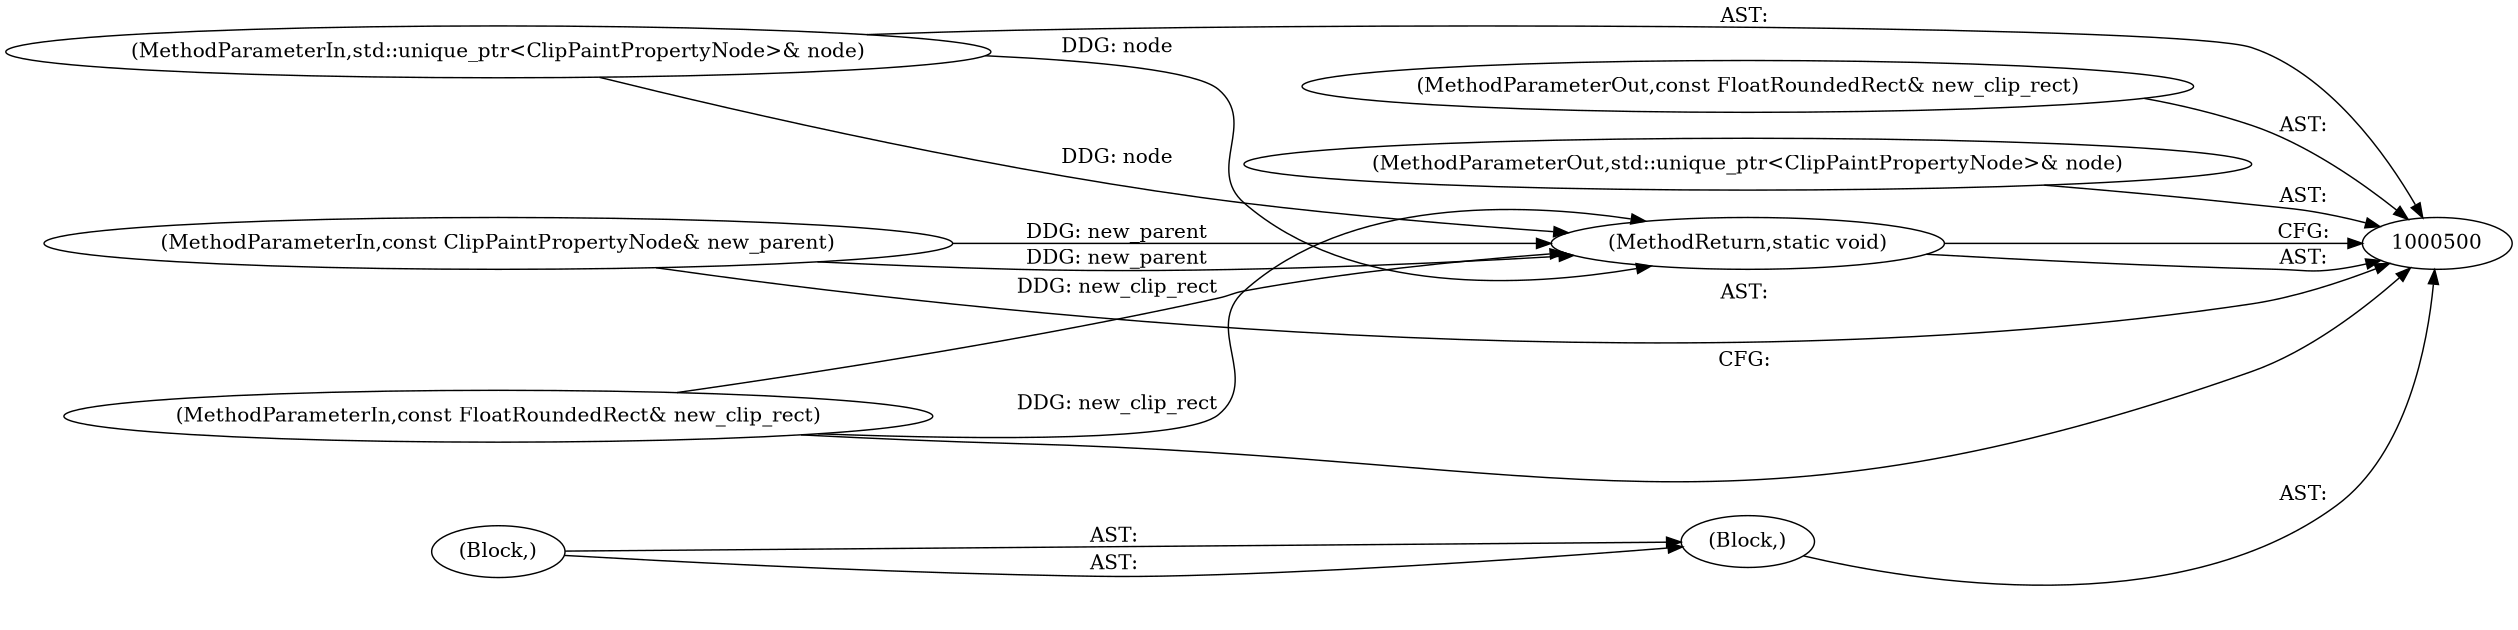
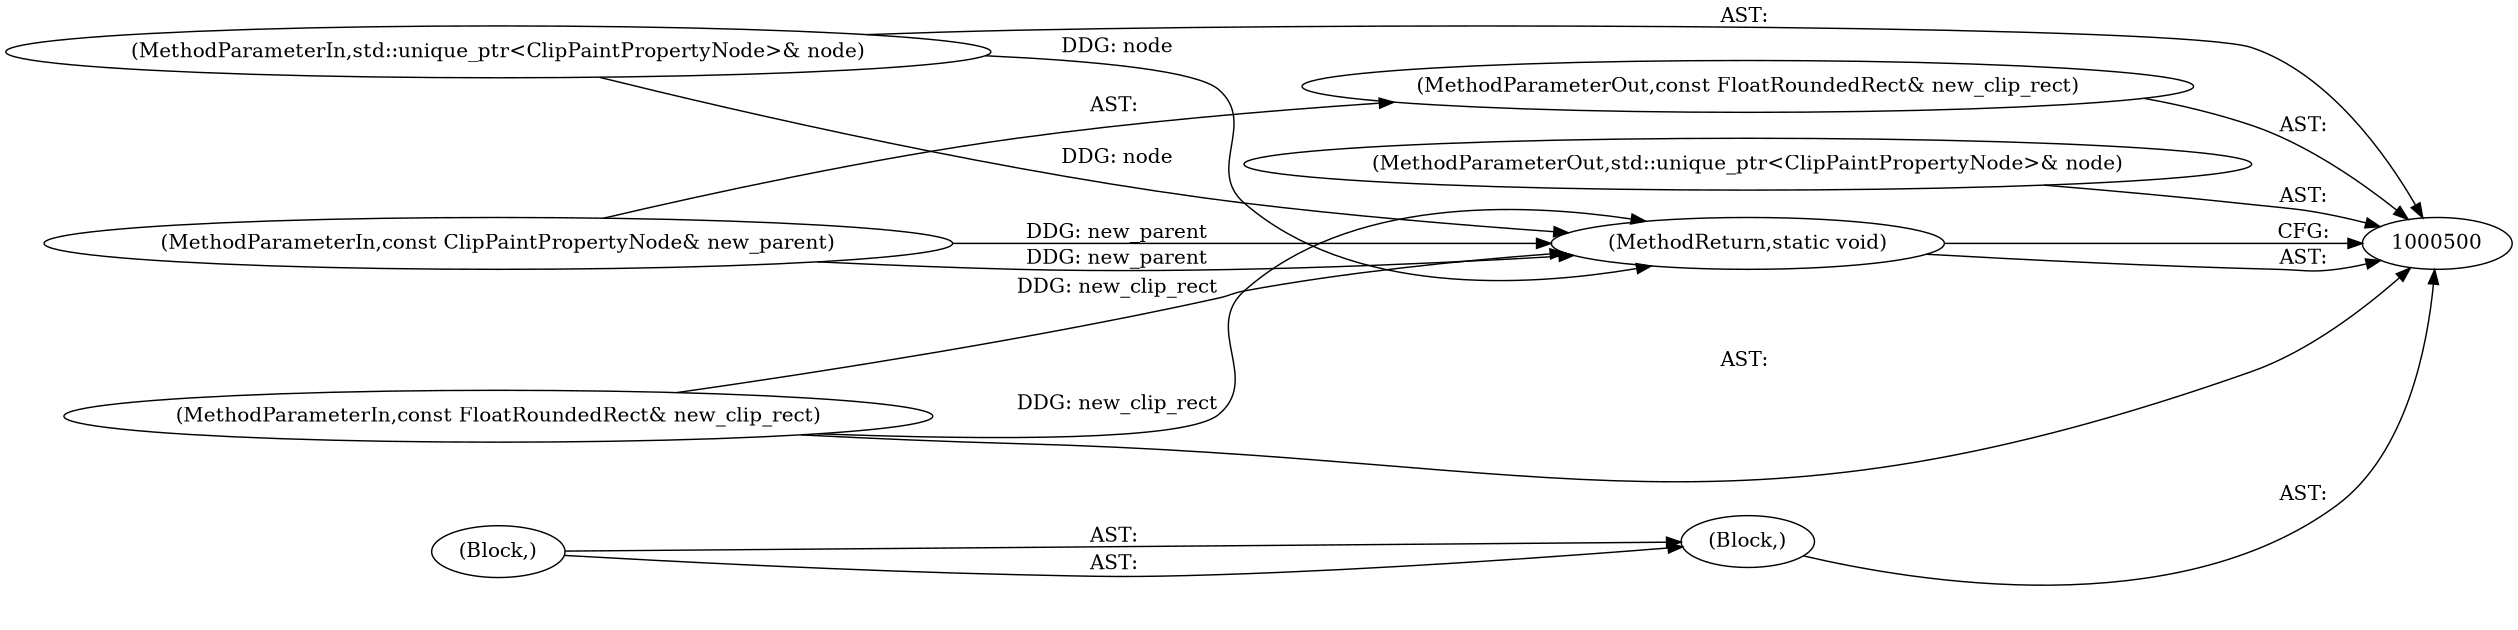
(1518, 340) -> (989, 142)
(1748, 361) -> (1748, 361)
